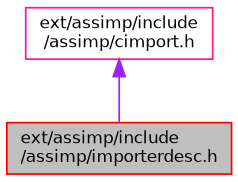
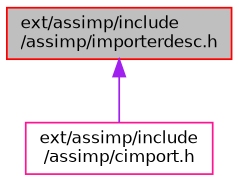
(119, 100) -> (119, 100)
